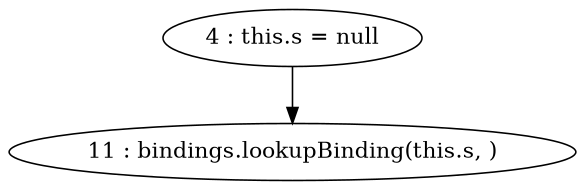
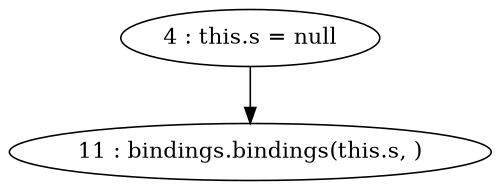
(292, 152) -> (250, 152)
